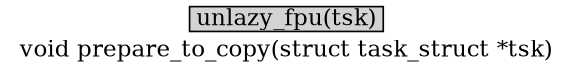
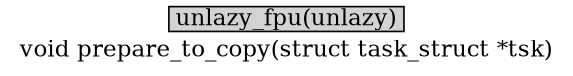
(286, 19) -> (286, 19)
